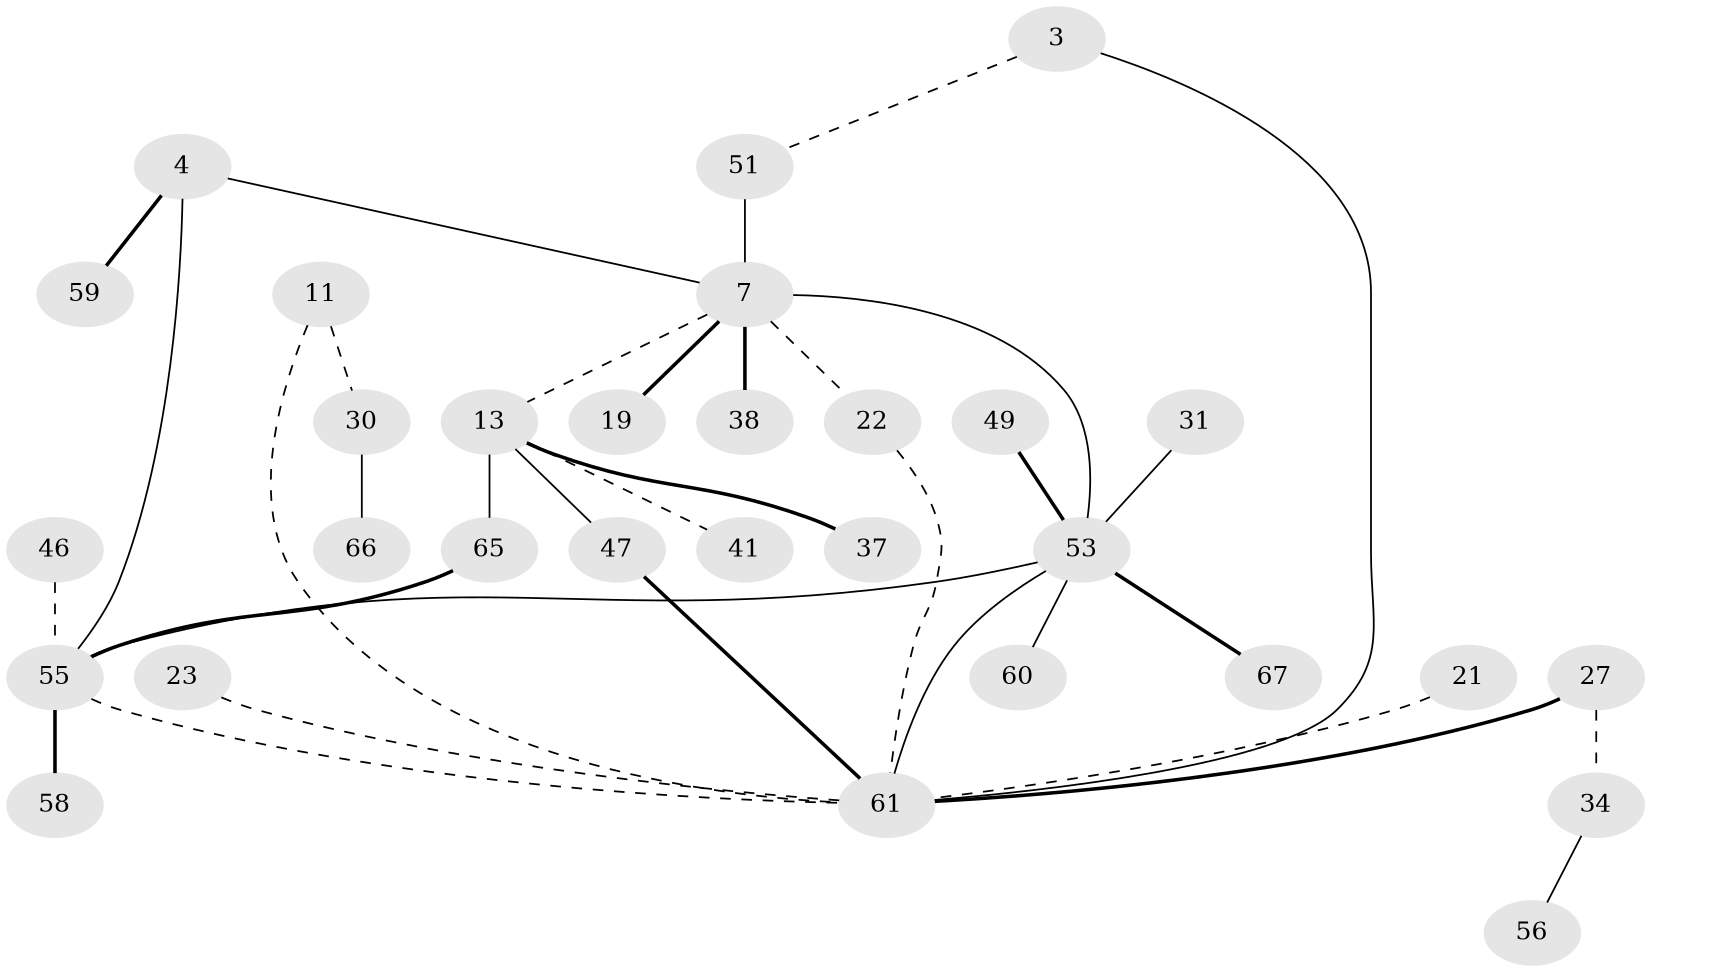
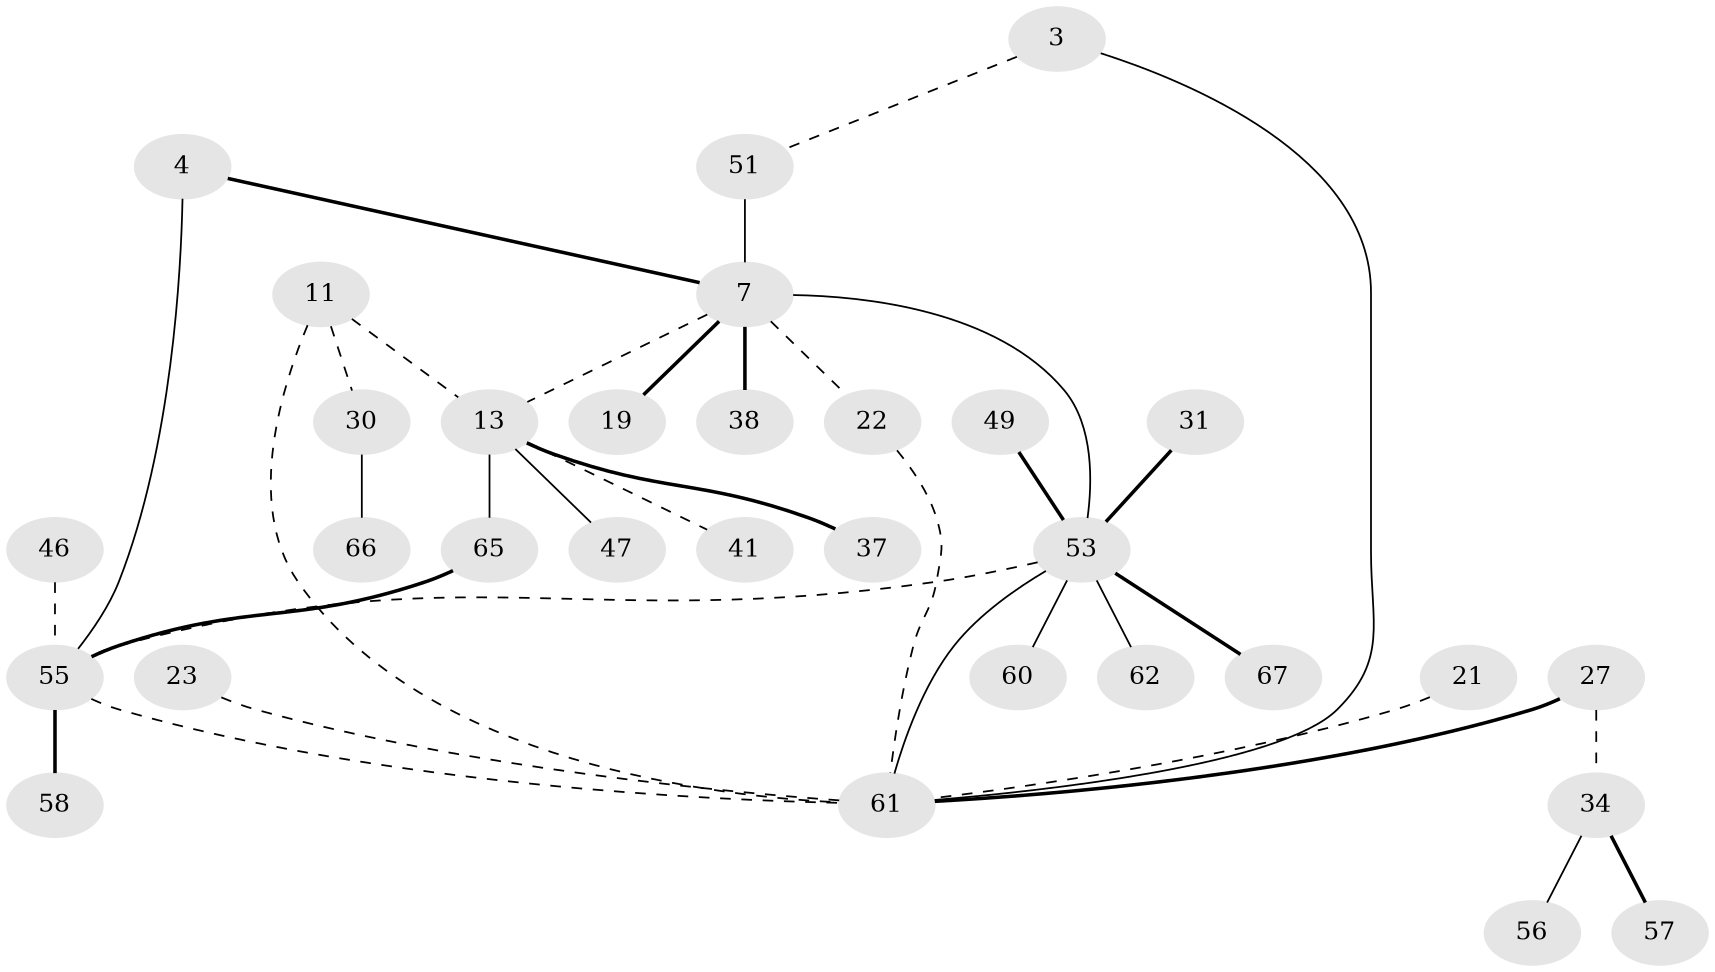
(464, 231) -> (464, 231)
(85, 294) -> none
none -> (405, 358)
(1139, 486) -> (1139, 486)
(562, 599) -> (562, 599)
(752, 678) -> none
none -> (1146, 678)
none -> (1660, 933)
